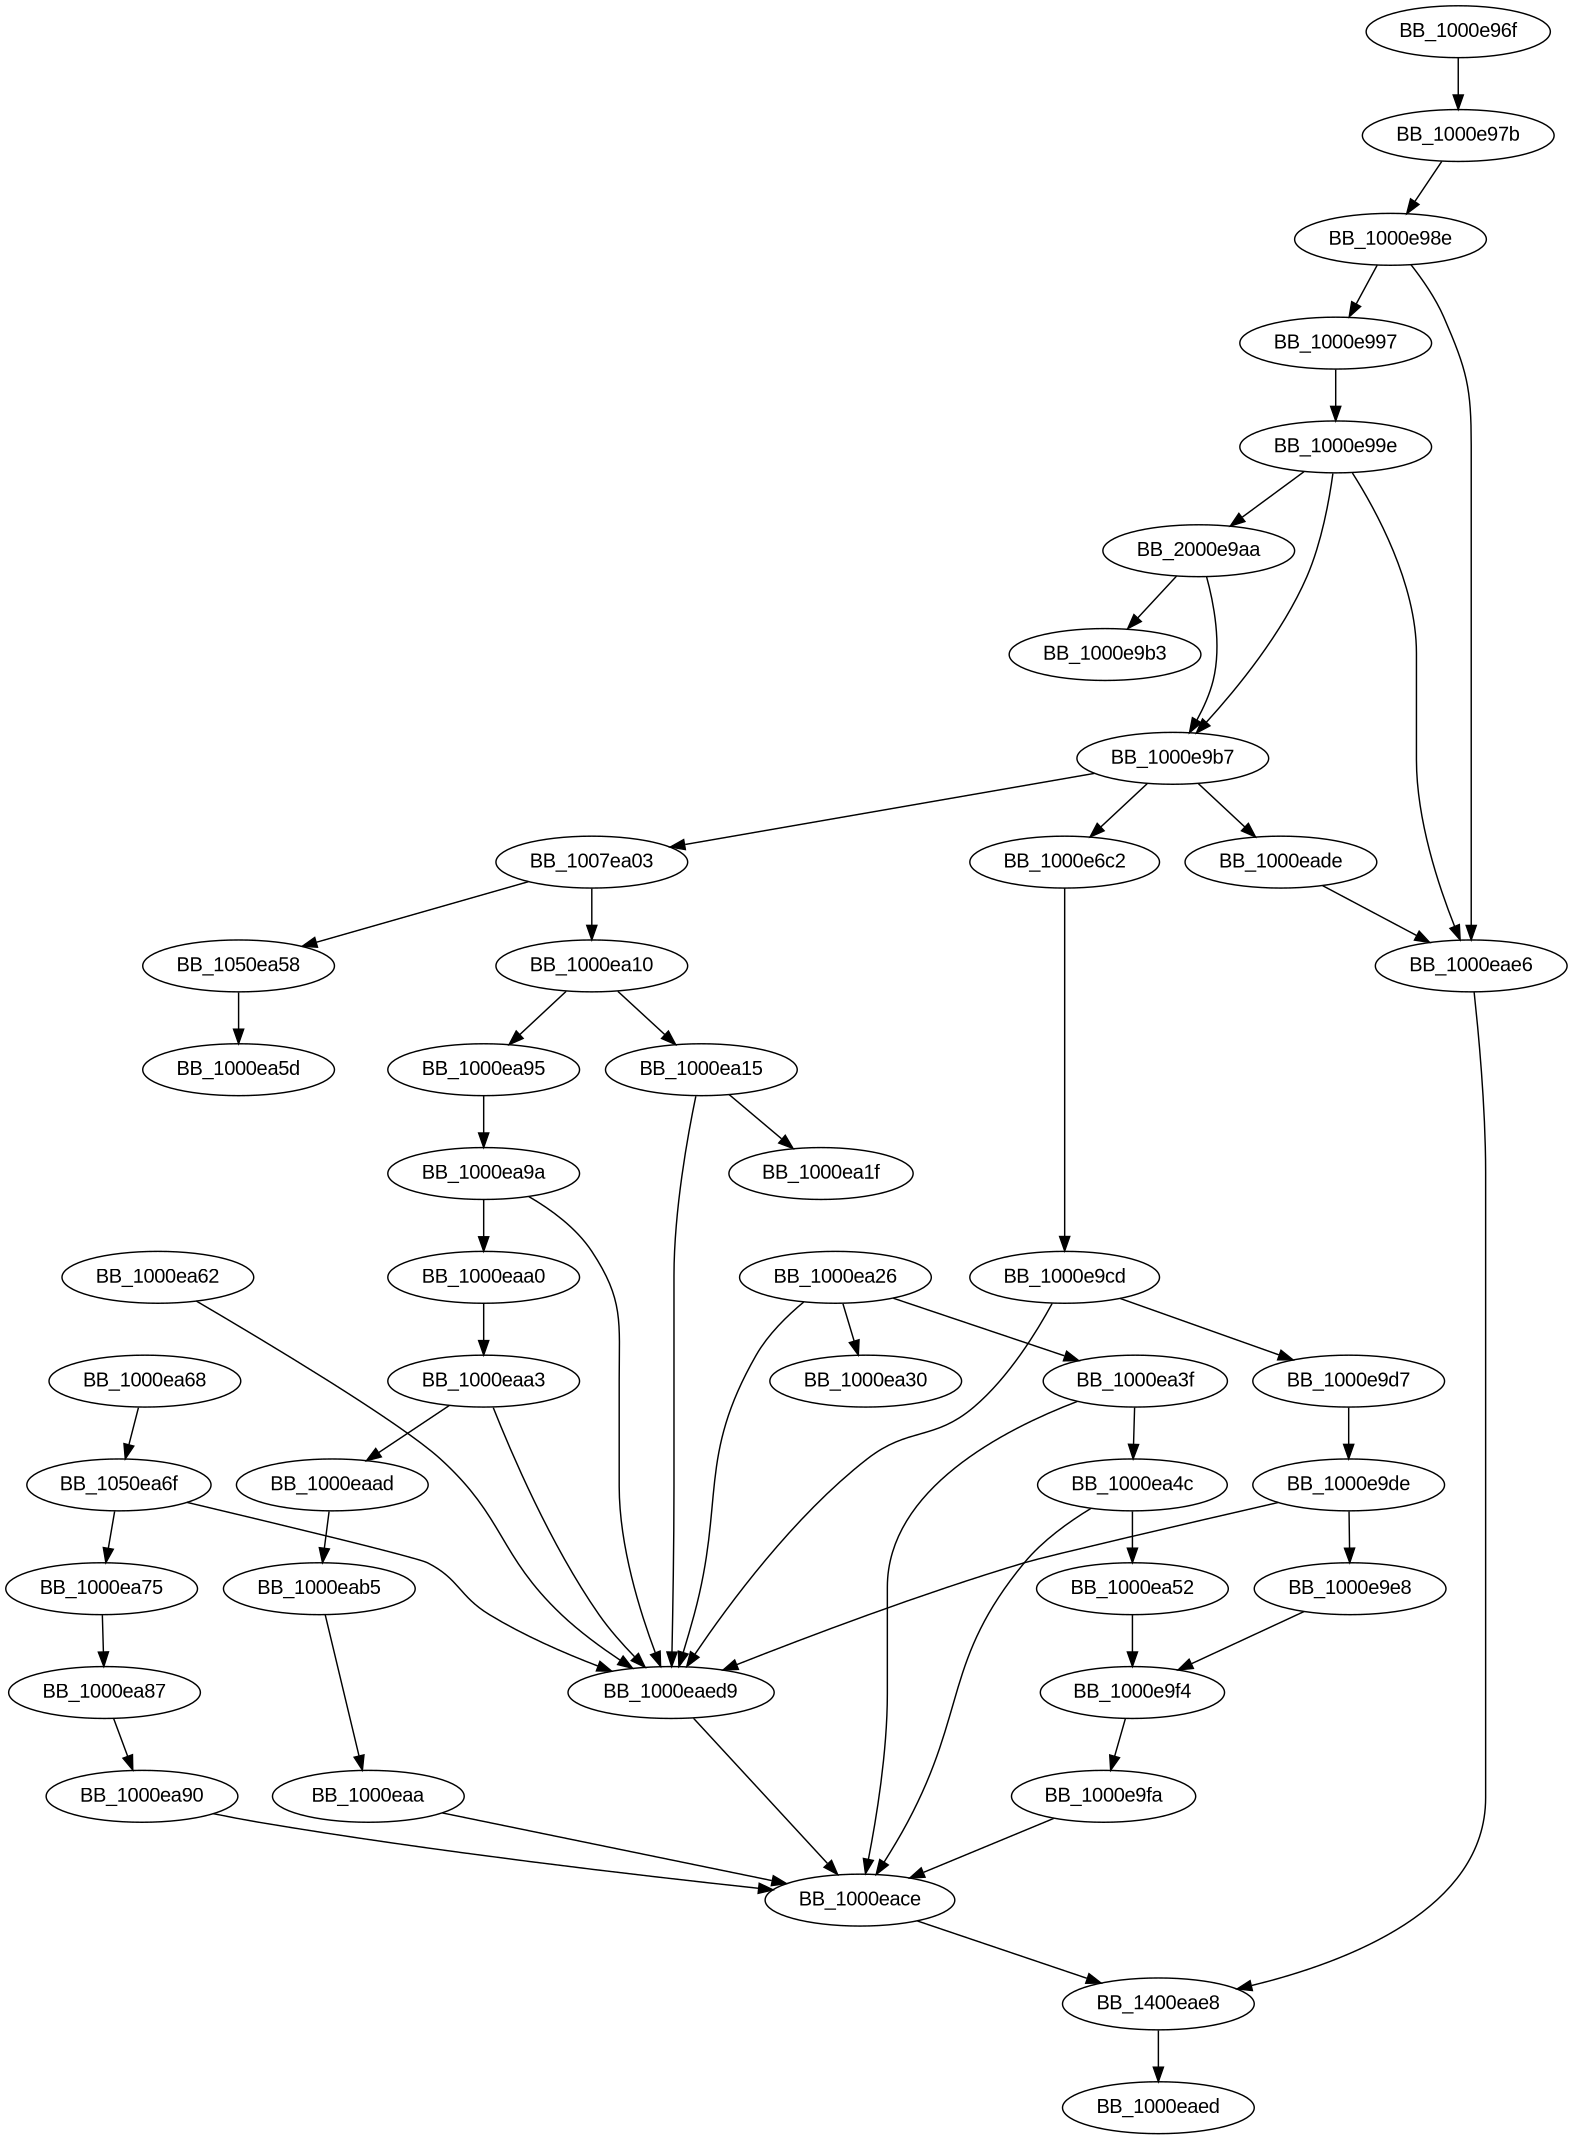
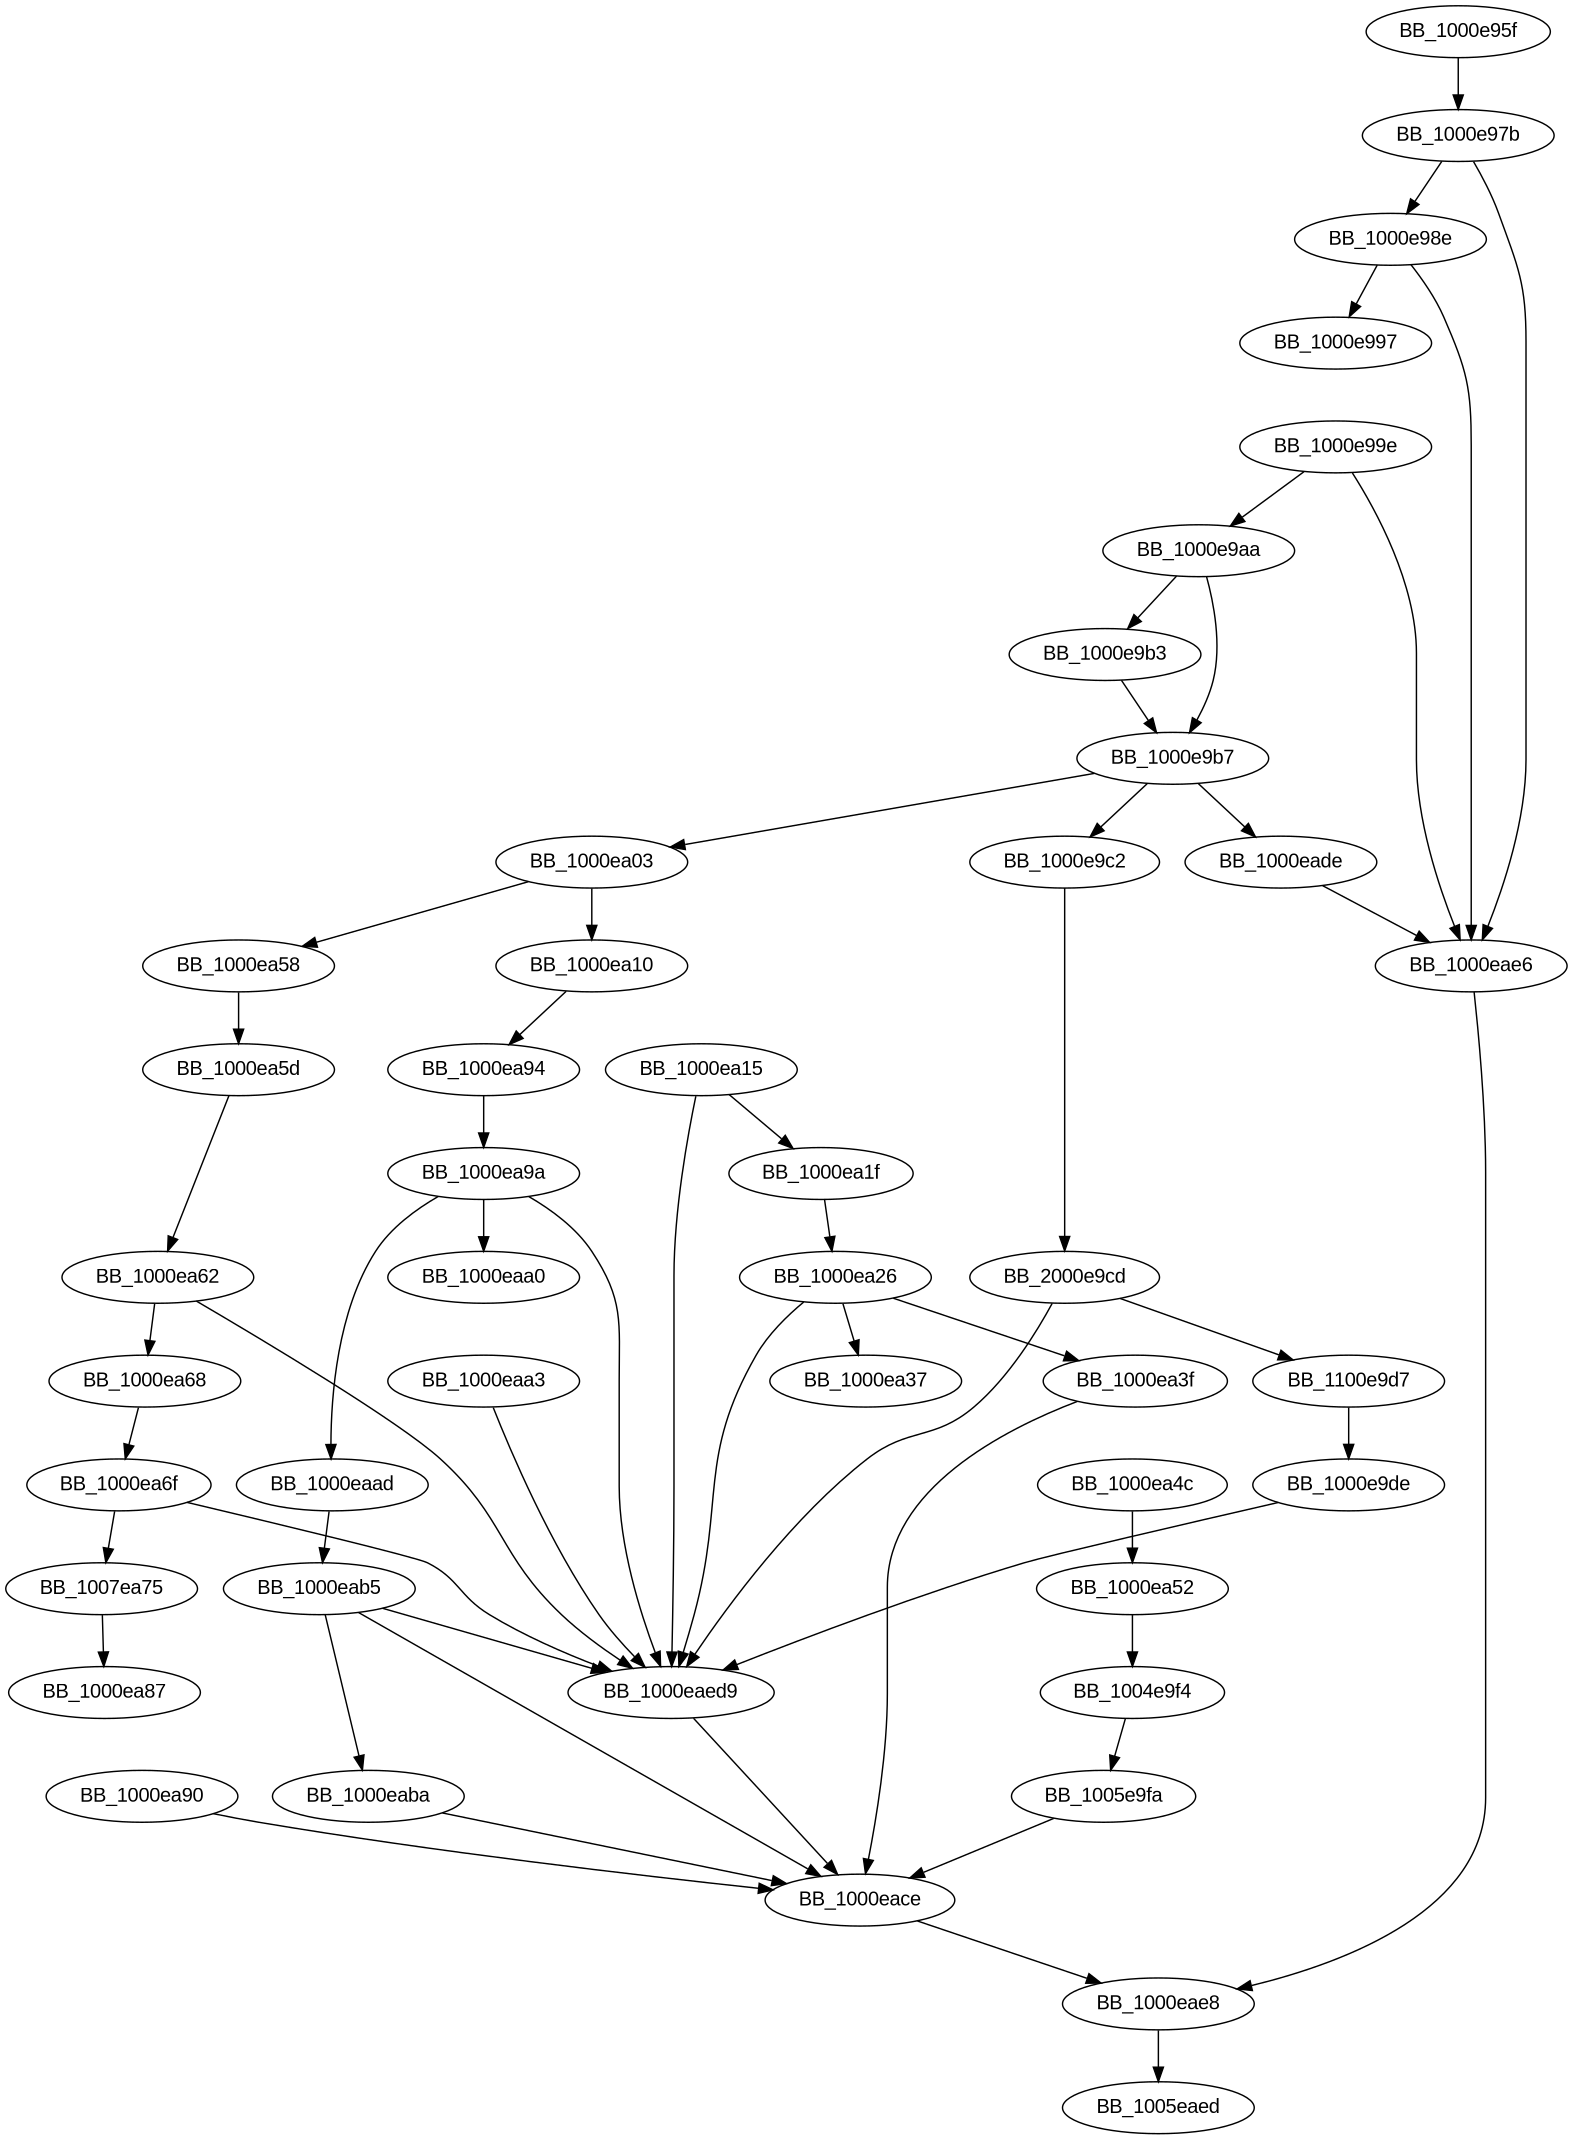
(1458, 32) -> (1458, 32)
(1336, 388) -> none
none -> (1526, 542)
(1199, 551) -> (1199, 551)
(1291, 608) -> (1135, 700)
(592, 862) -> (592, 862)
(1065, 862) -> (1065, 862)
(239, 966) -> (239, 966)
(641, 1013) -> none
(484, 1070) -> (484, 1070)
none -> (201, 1167)
none -> (827, 1218)
(1065, 1277) -> (1065, 1277)
none -> (152, 1322)
(484, 1322) -> none
(866, 1381) -> (866, 1381)
(1349, 1381) -> (1349, 1381)
(1134, 1426) -> none
(416, 1428) -> (351, 1304)
(119, 1485) -> (119, 1485)
(102, 1589) -> (102, 1589)
(1350, 1589) -> none
none -> (487, 1638)
(964, 1669) -> (583, 1741)
(1132, 1693) -> (1132, 1693)
(121, 1737) -> none
(368, 1796) -> (368, 1796)
(1104, 1796) -> (1104, 1796)
(1158, 2004) -> (1158, 2004)
(1158, 2108) -> (1158, 2108)
